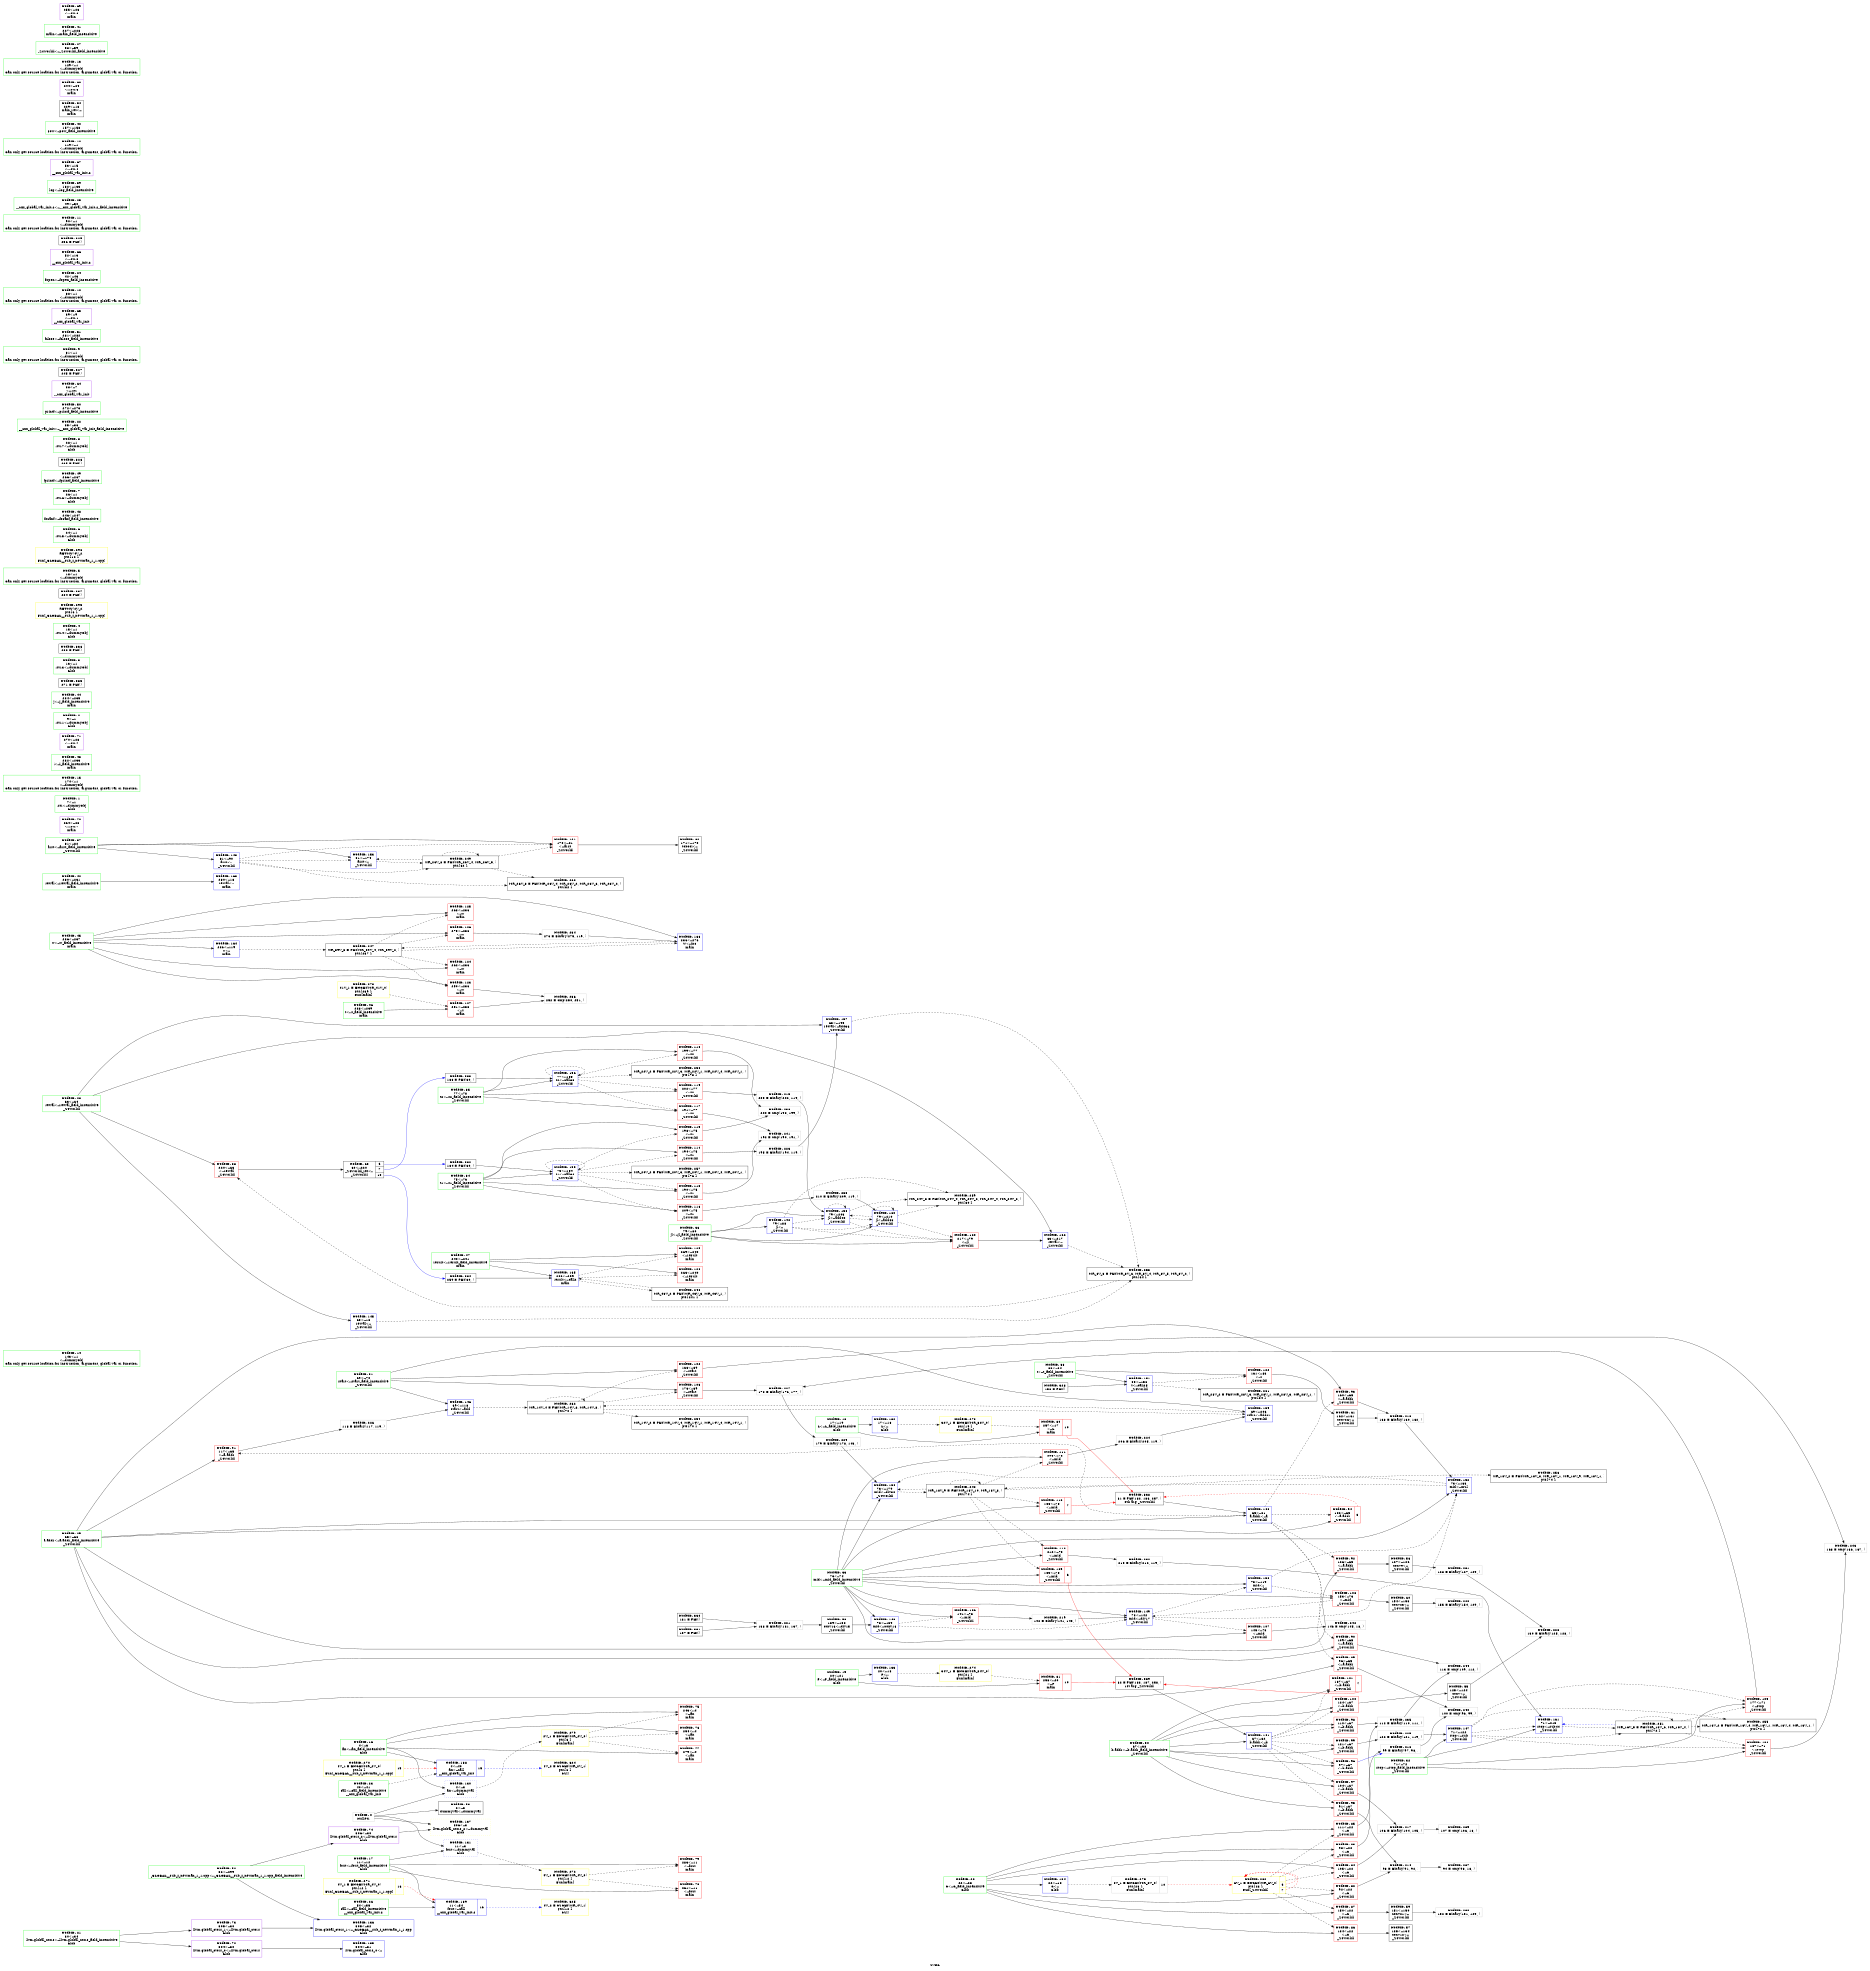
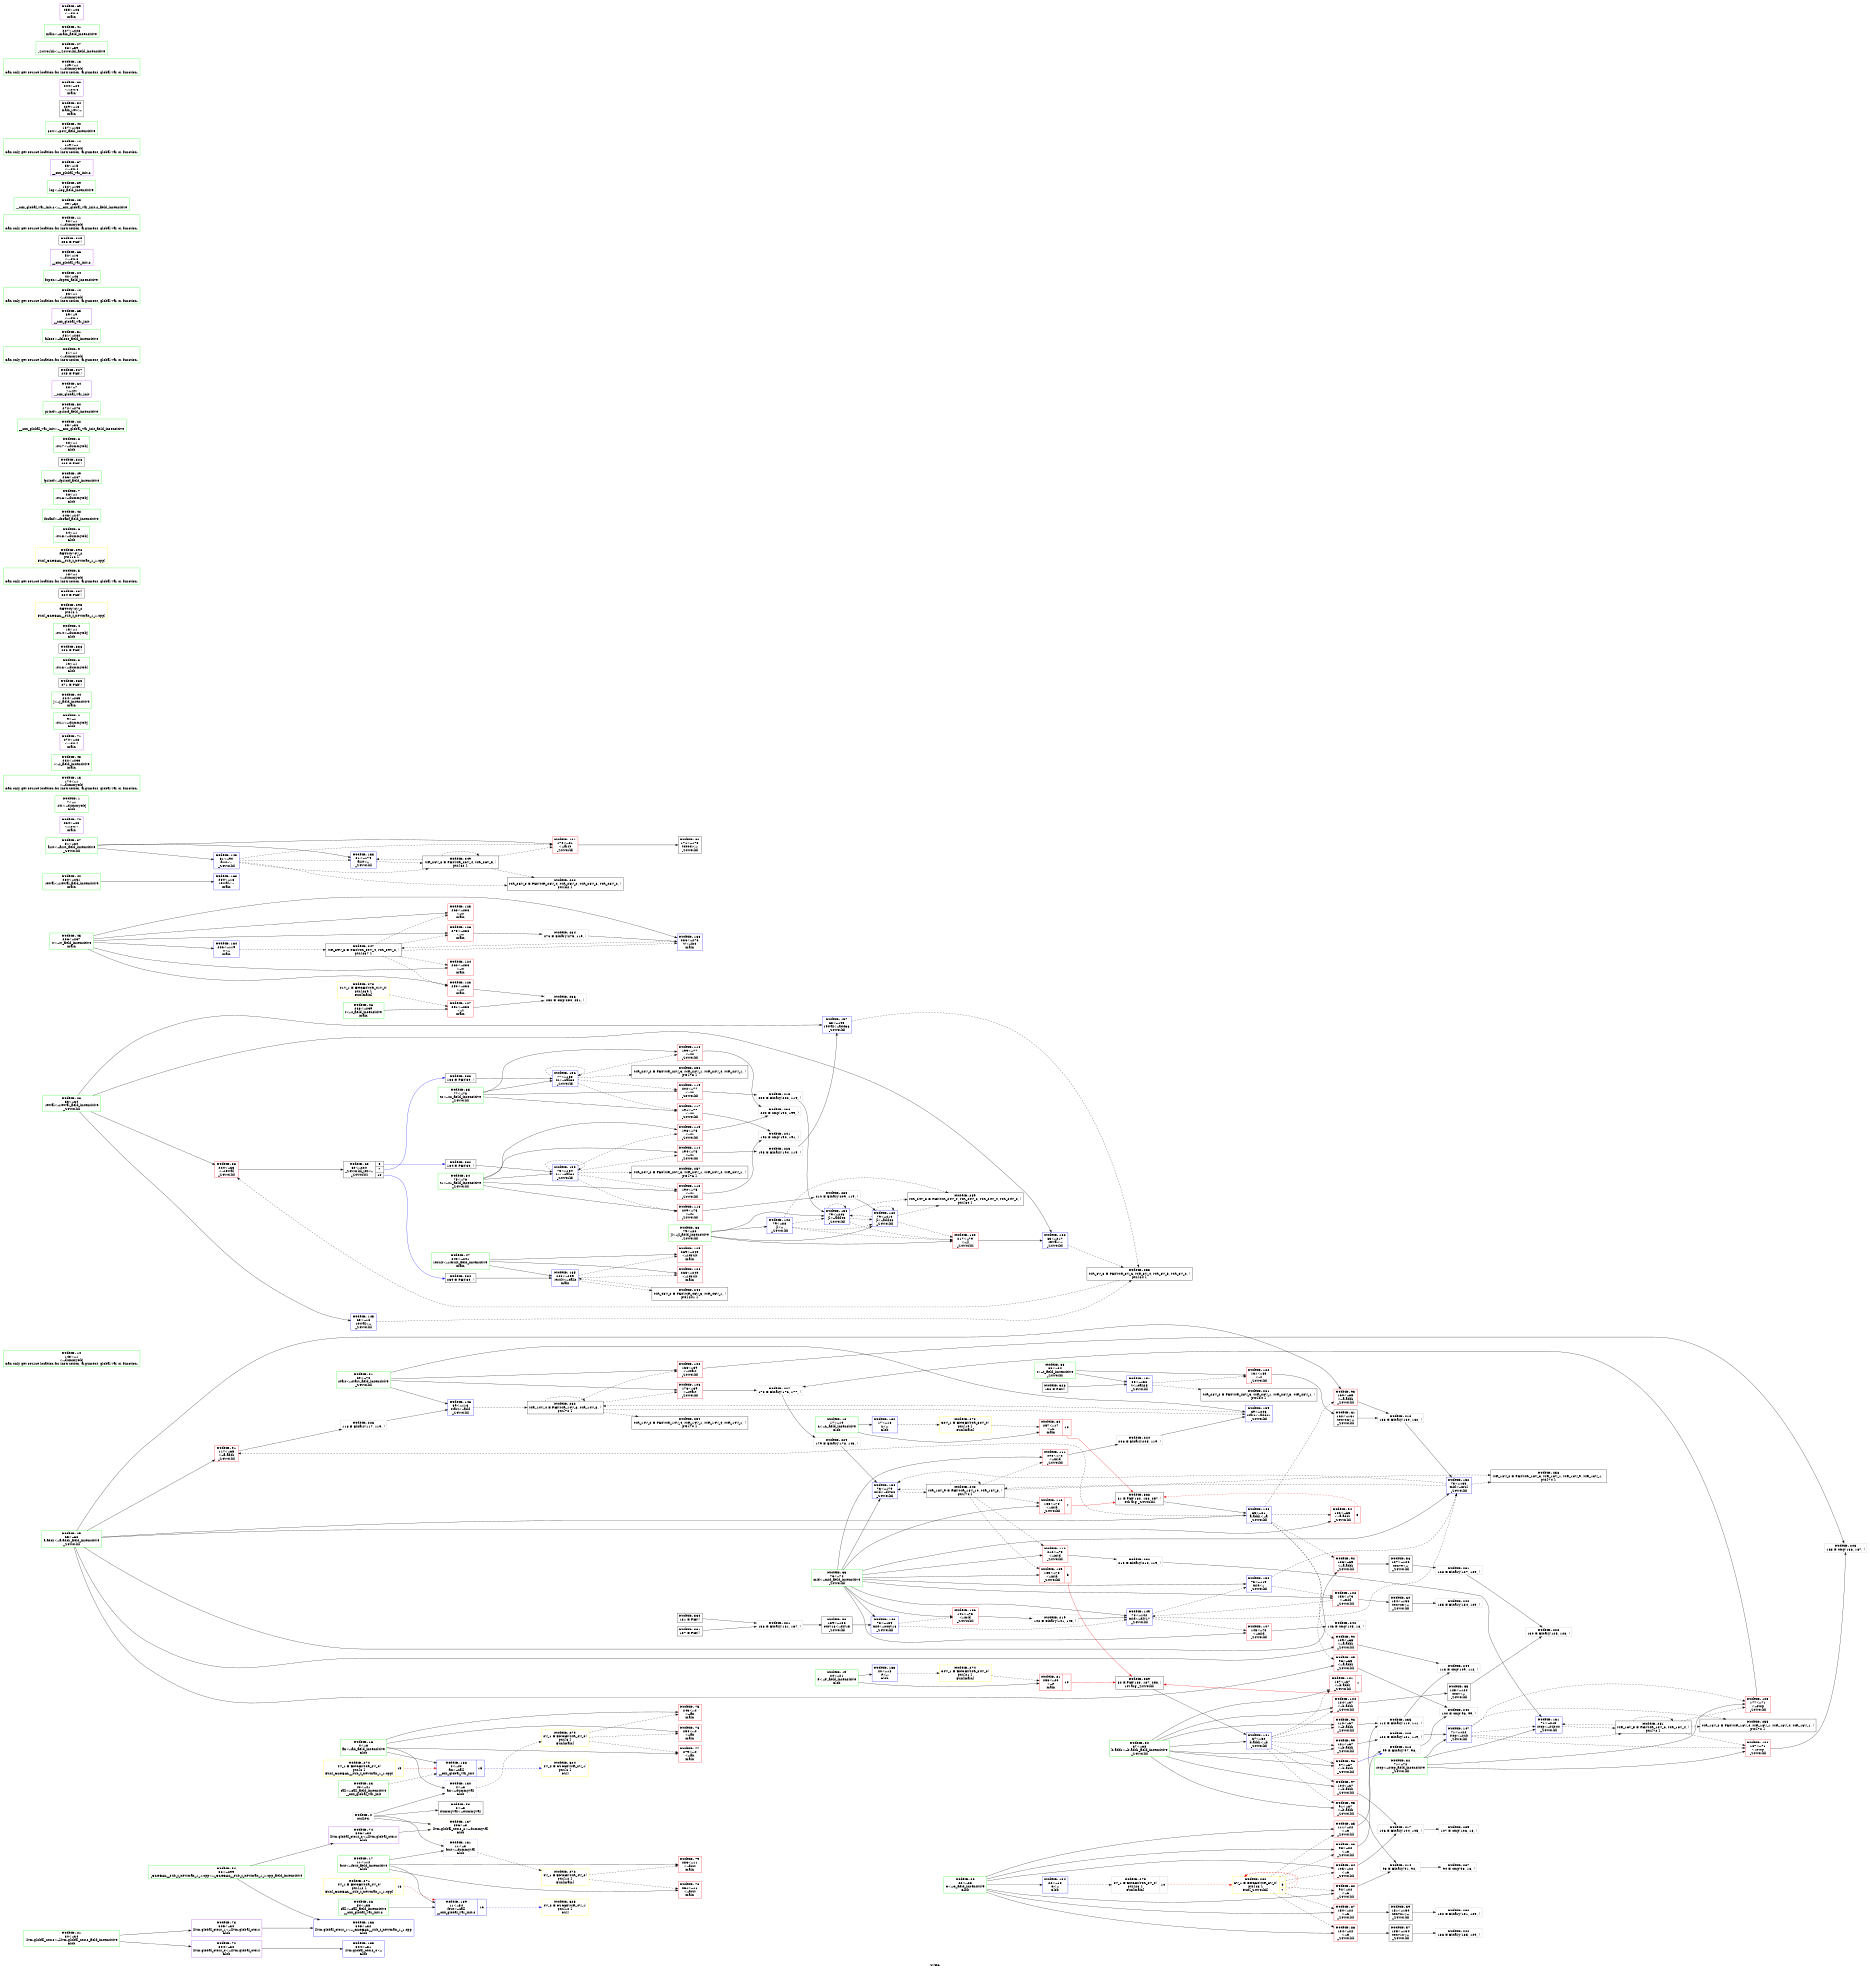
(690, 1096) -> (690, 1096)
none -> (1480, 1483)
(1590, 1724) -> (1590, 1724)
none -> (1459, 1933)
